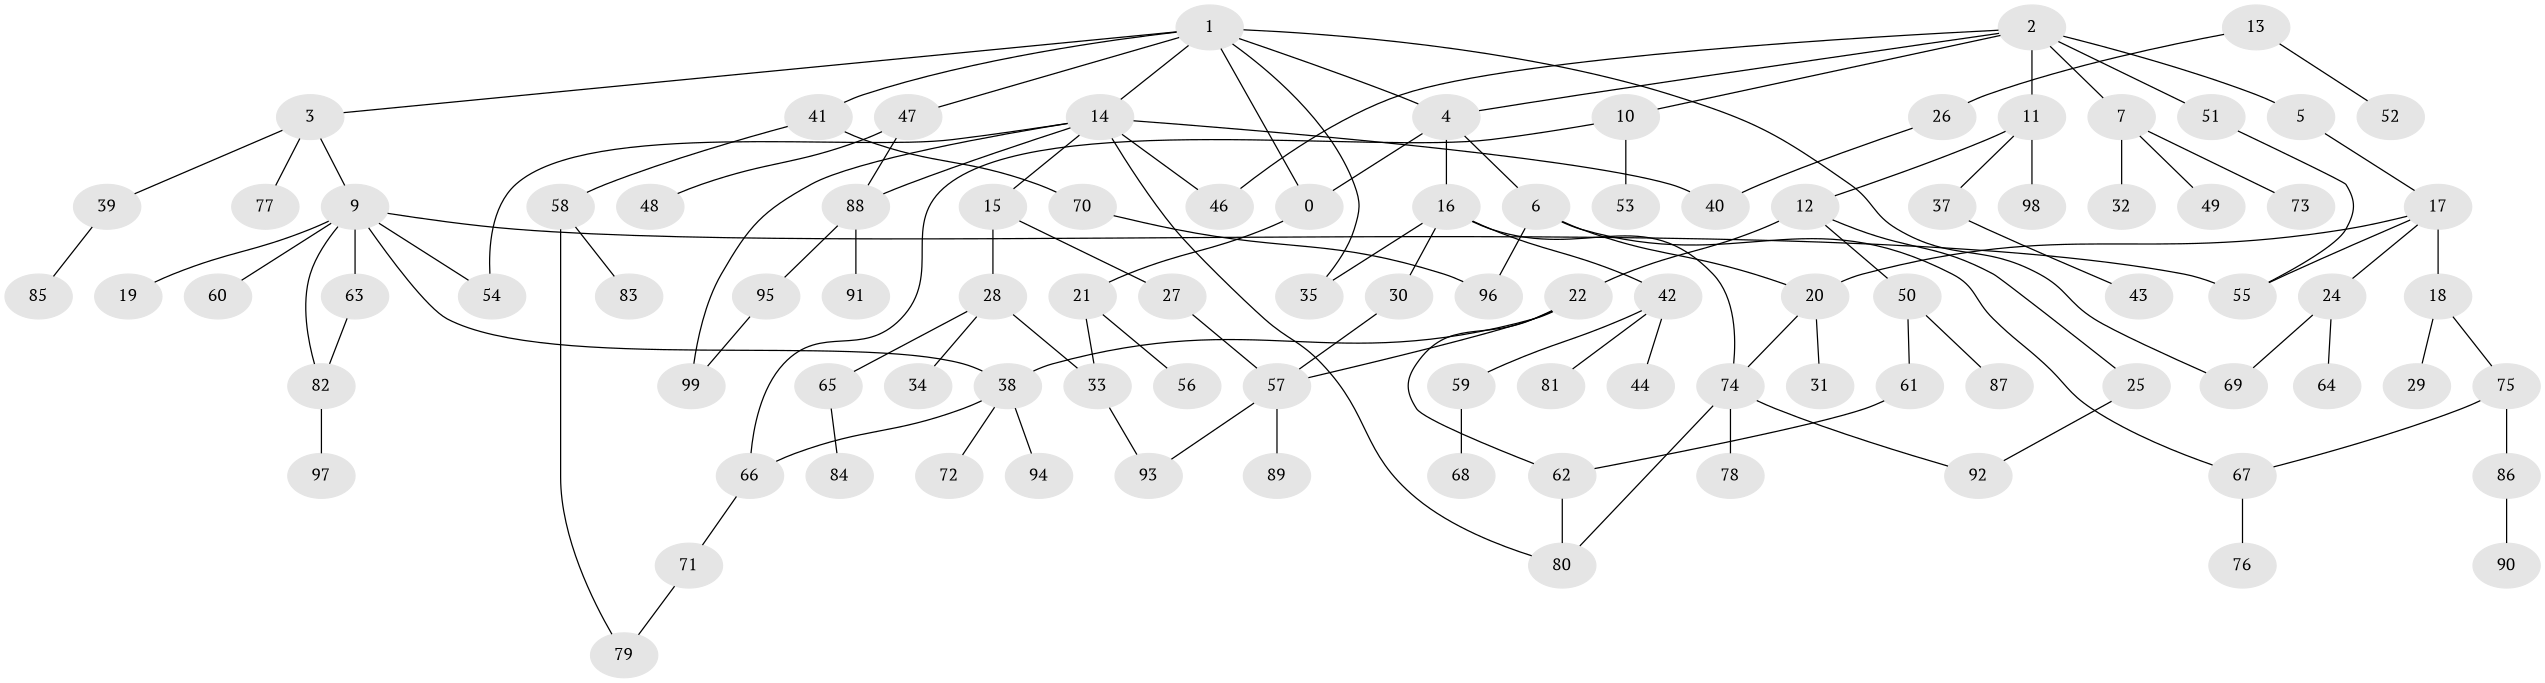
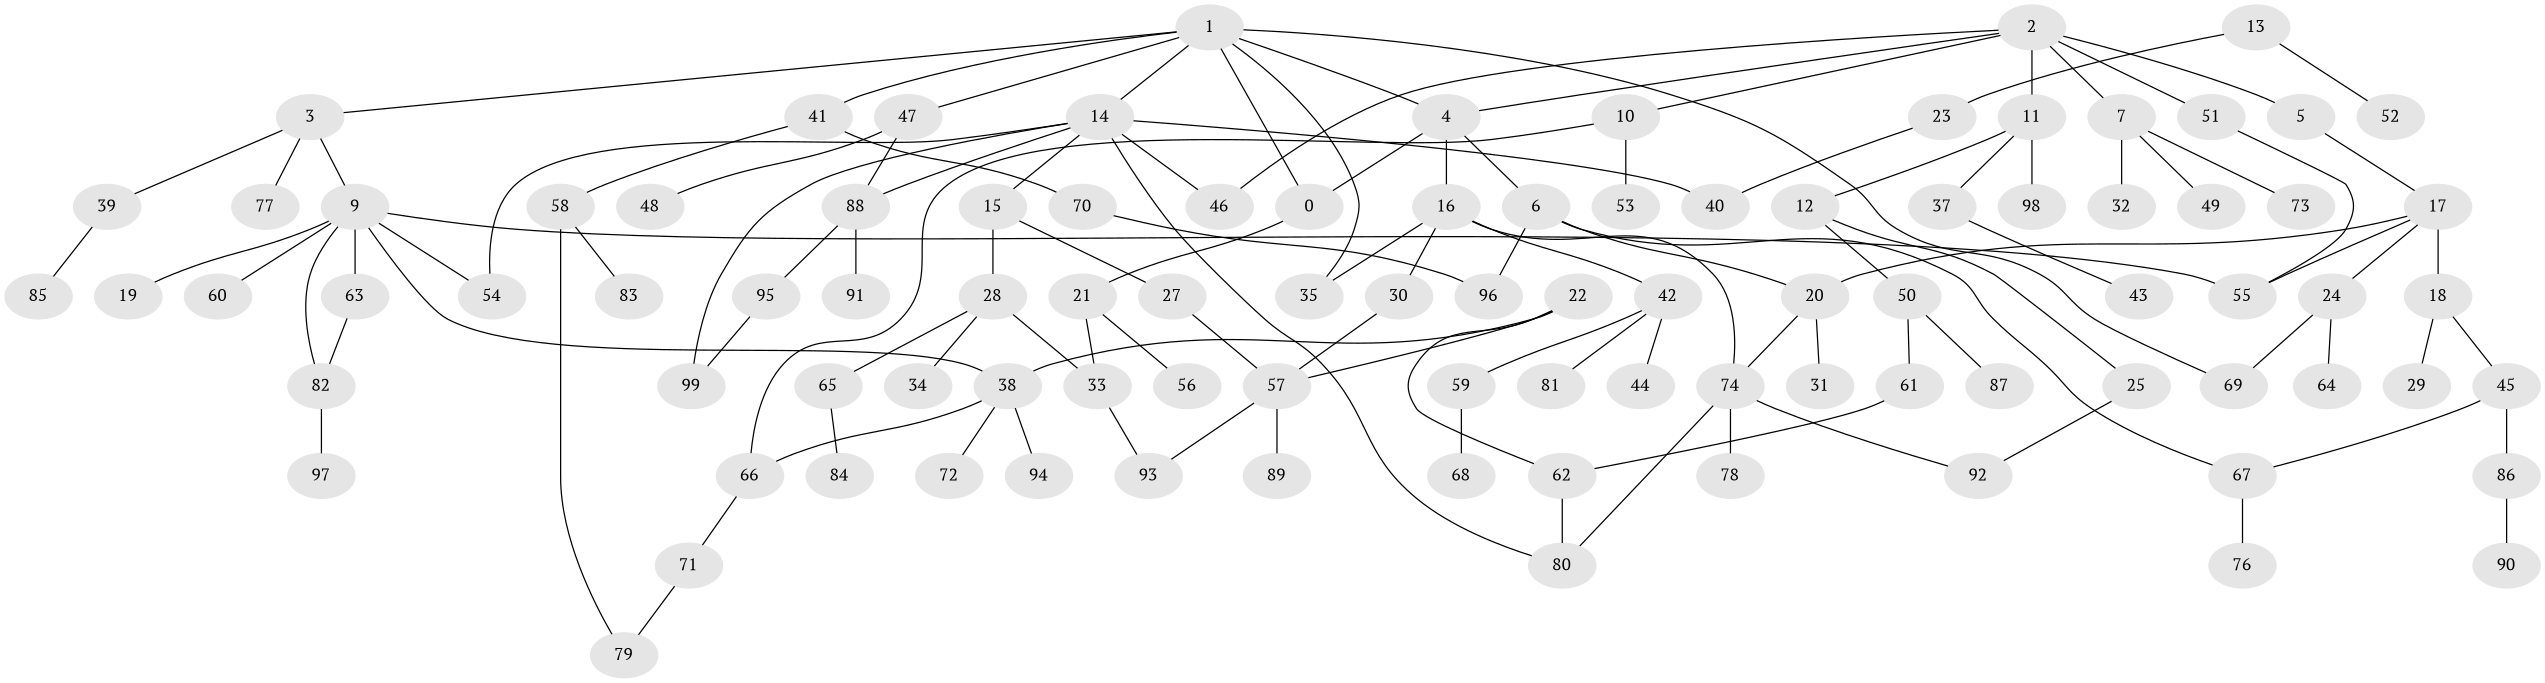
(1942, 117) -> (1942, 117)
(1661, 261) -> none
(2507, 386) -> (2507, 386)
